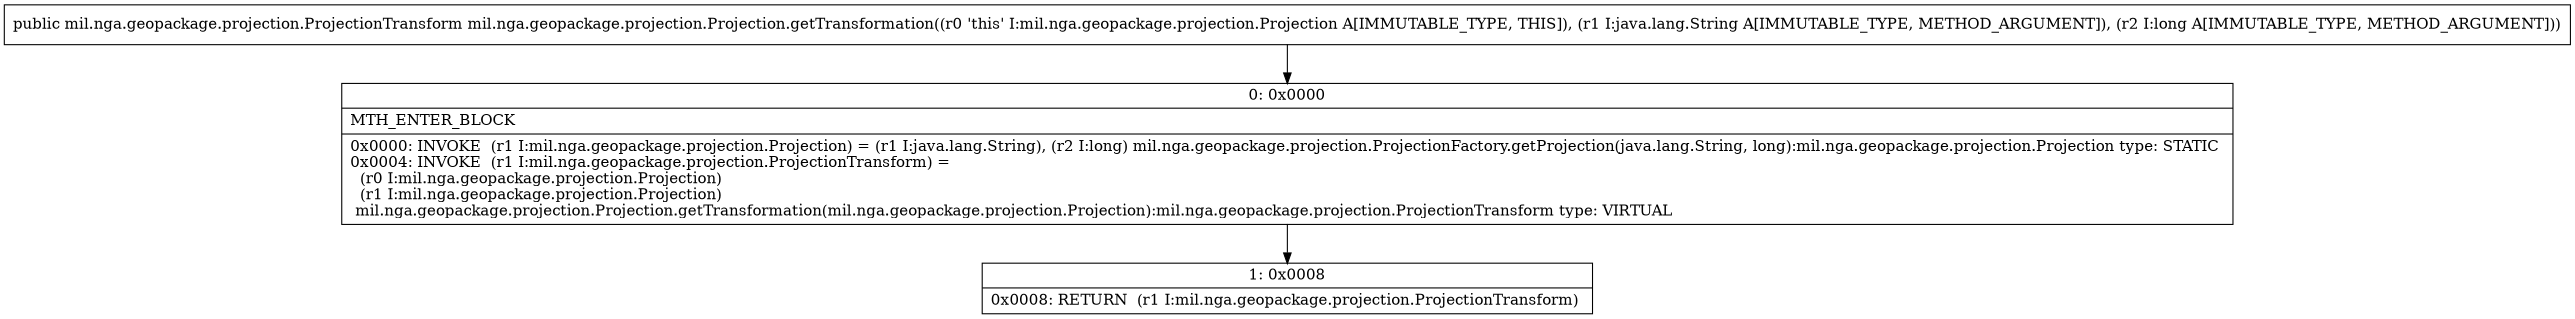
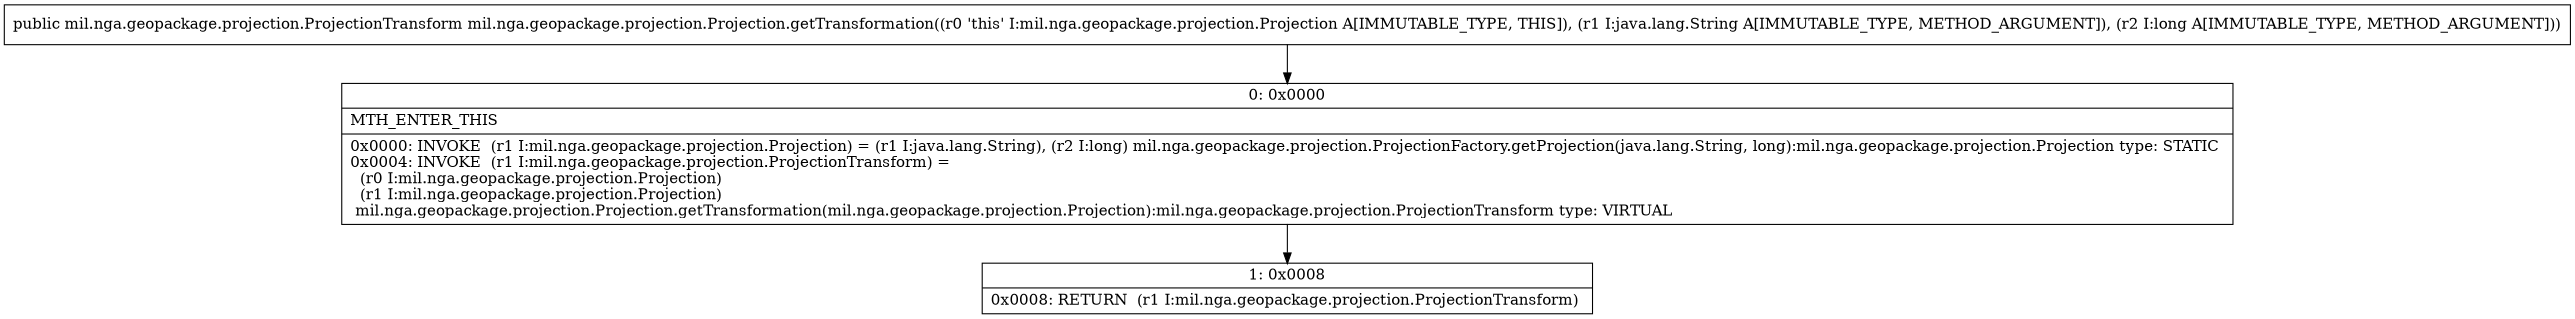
(433, 121) -> (425, 121)
